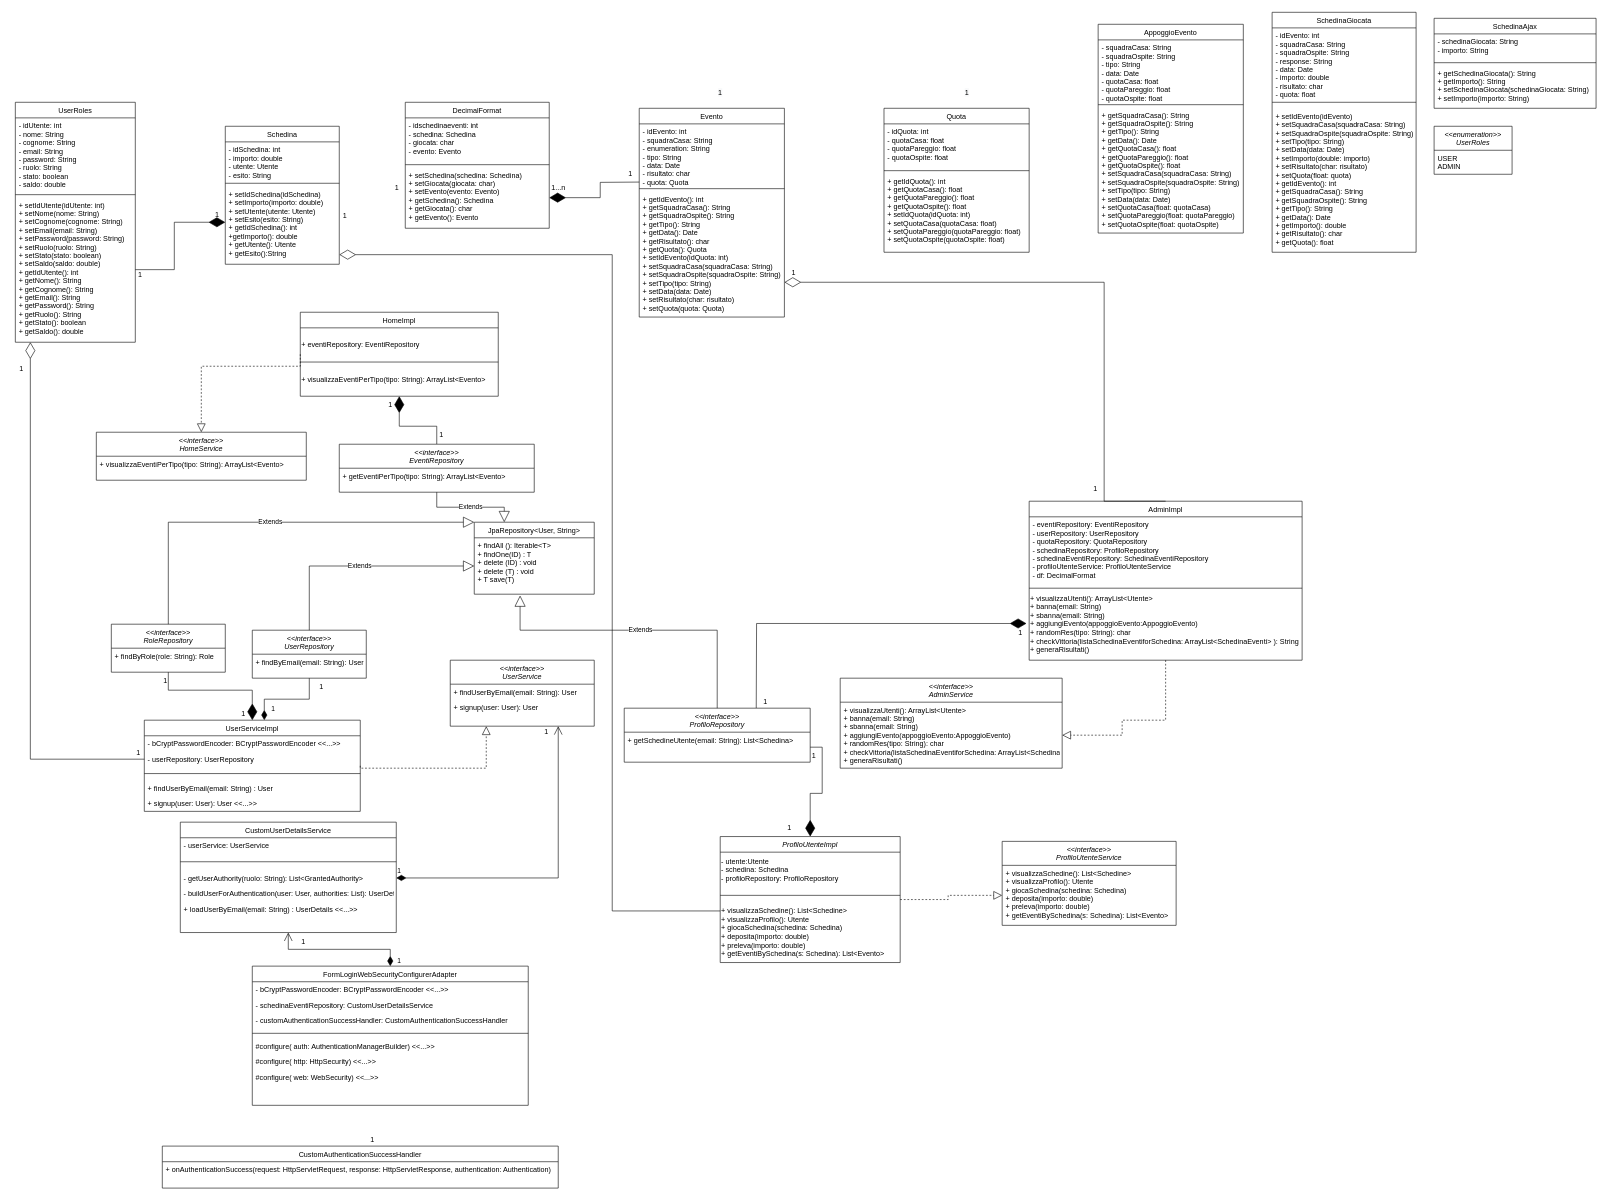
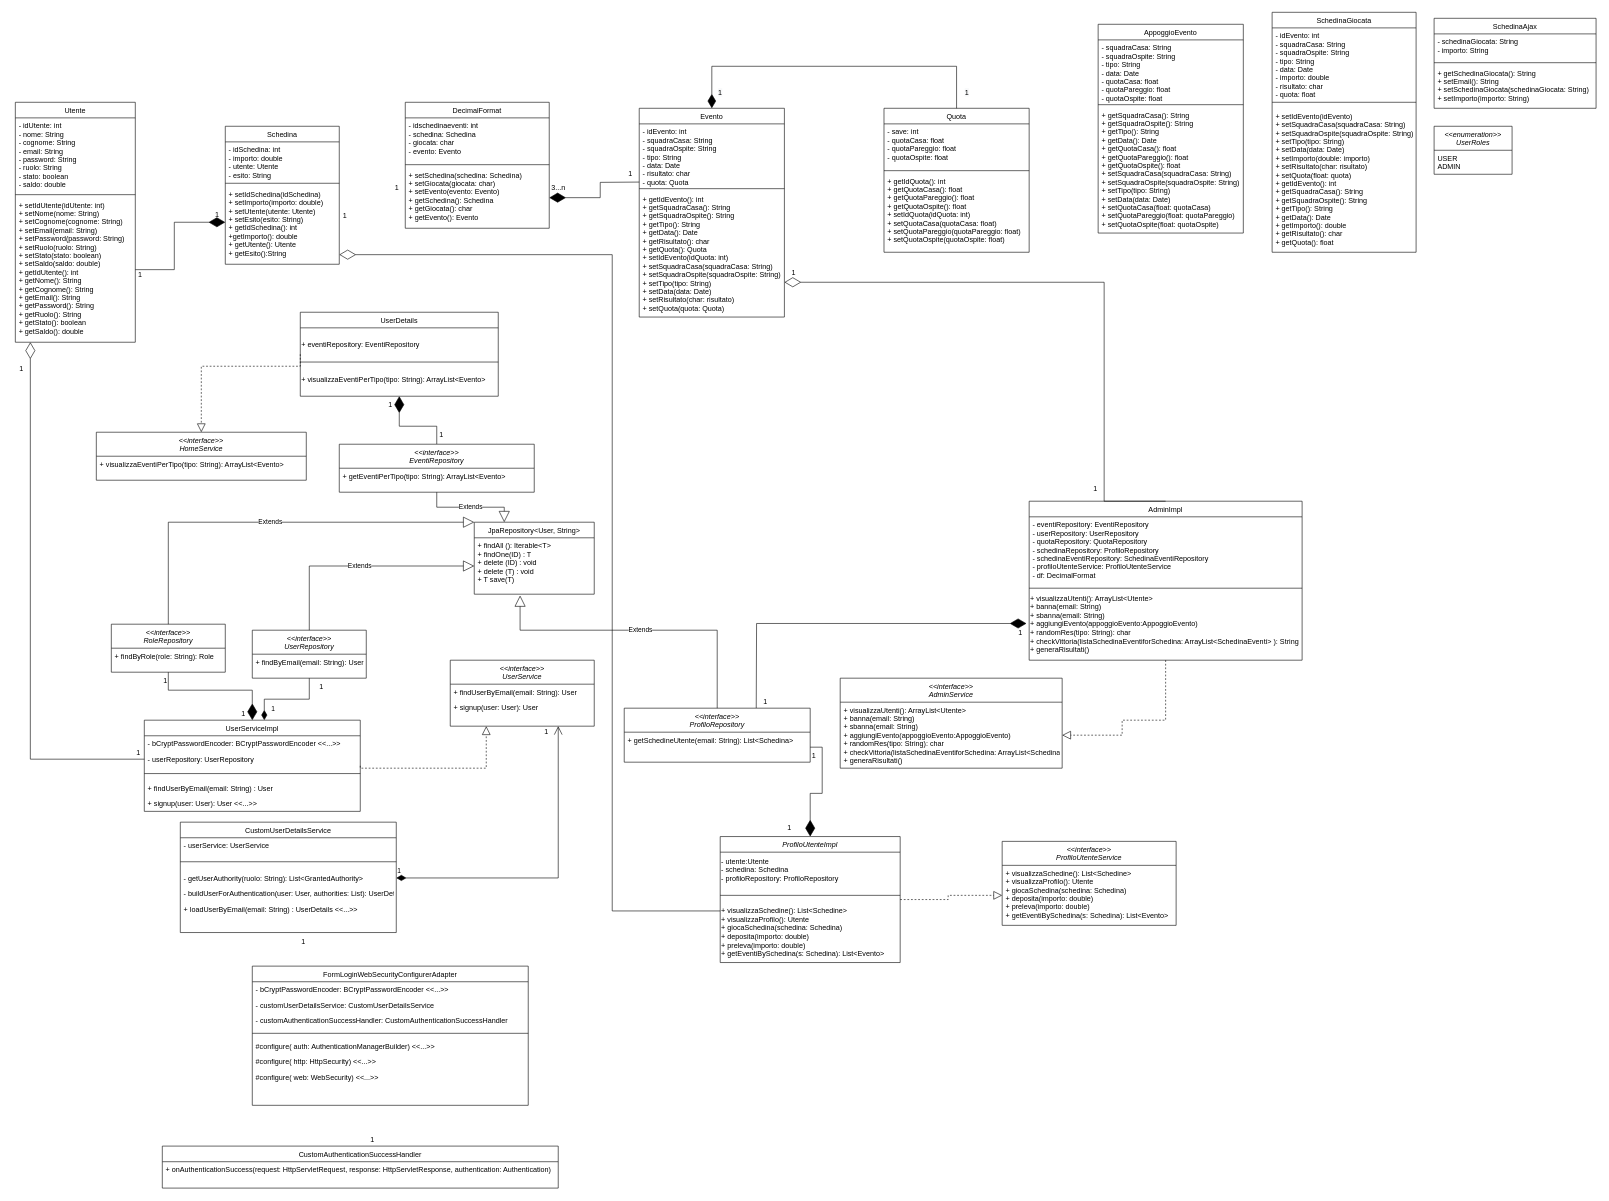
(1301, 36) -> (1301, 36)
(1492, 73) -> (1492, 73)
none -> (957, 85)
(75, 110) -> (75, 110)
(668, 132) -> (668, 132)
(911, 132) -> (906, 132)
(559, 188) -> (559, 188)
(399, 320) -> (399, 320)
(288, 946) -> none
(352, 1006) -> (352, 1006)
